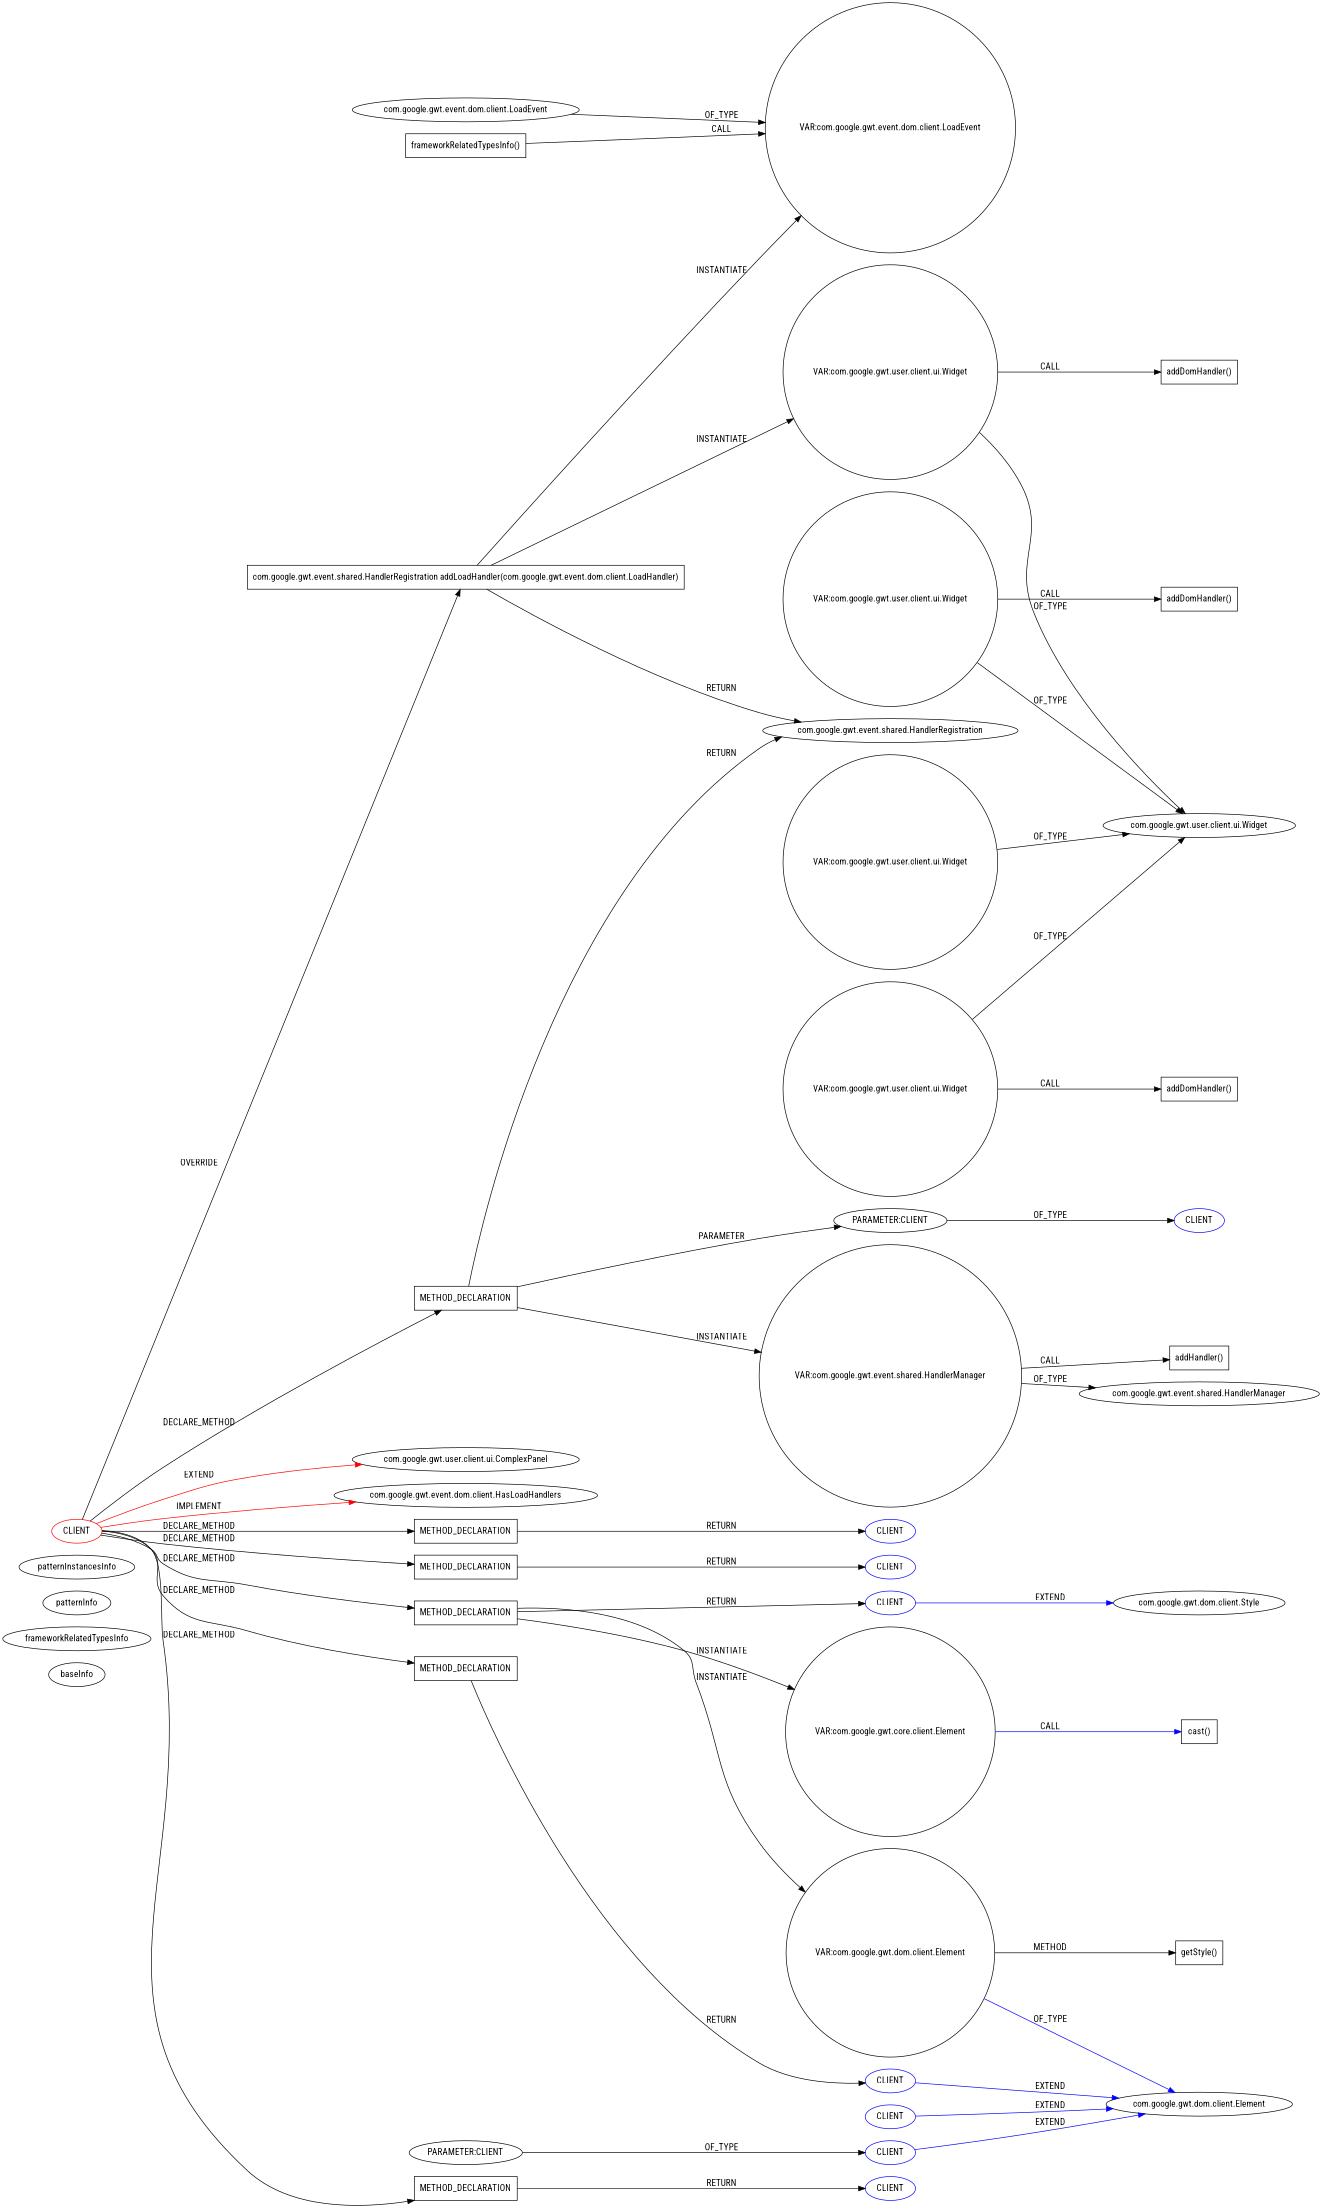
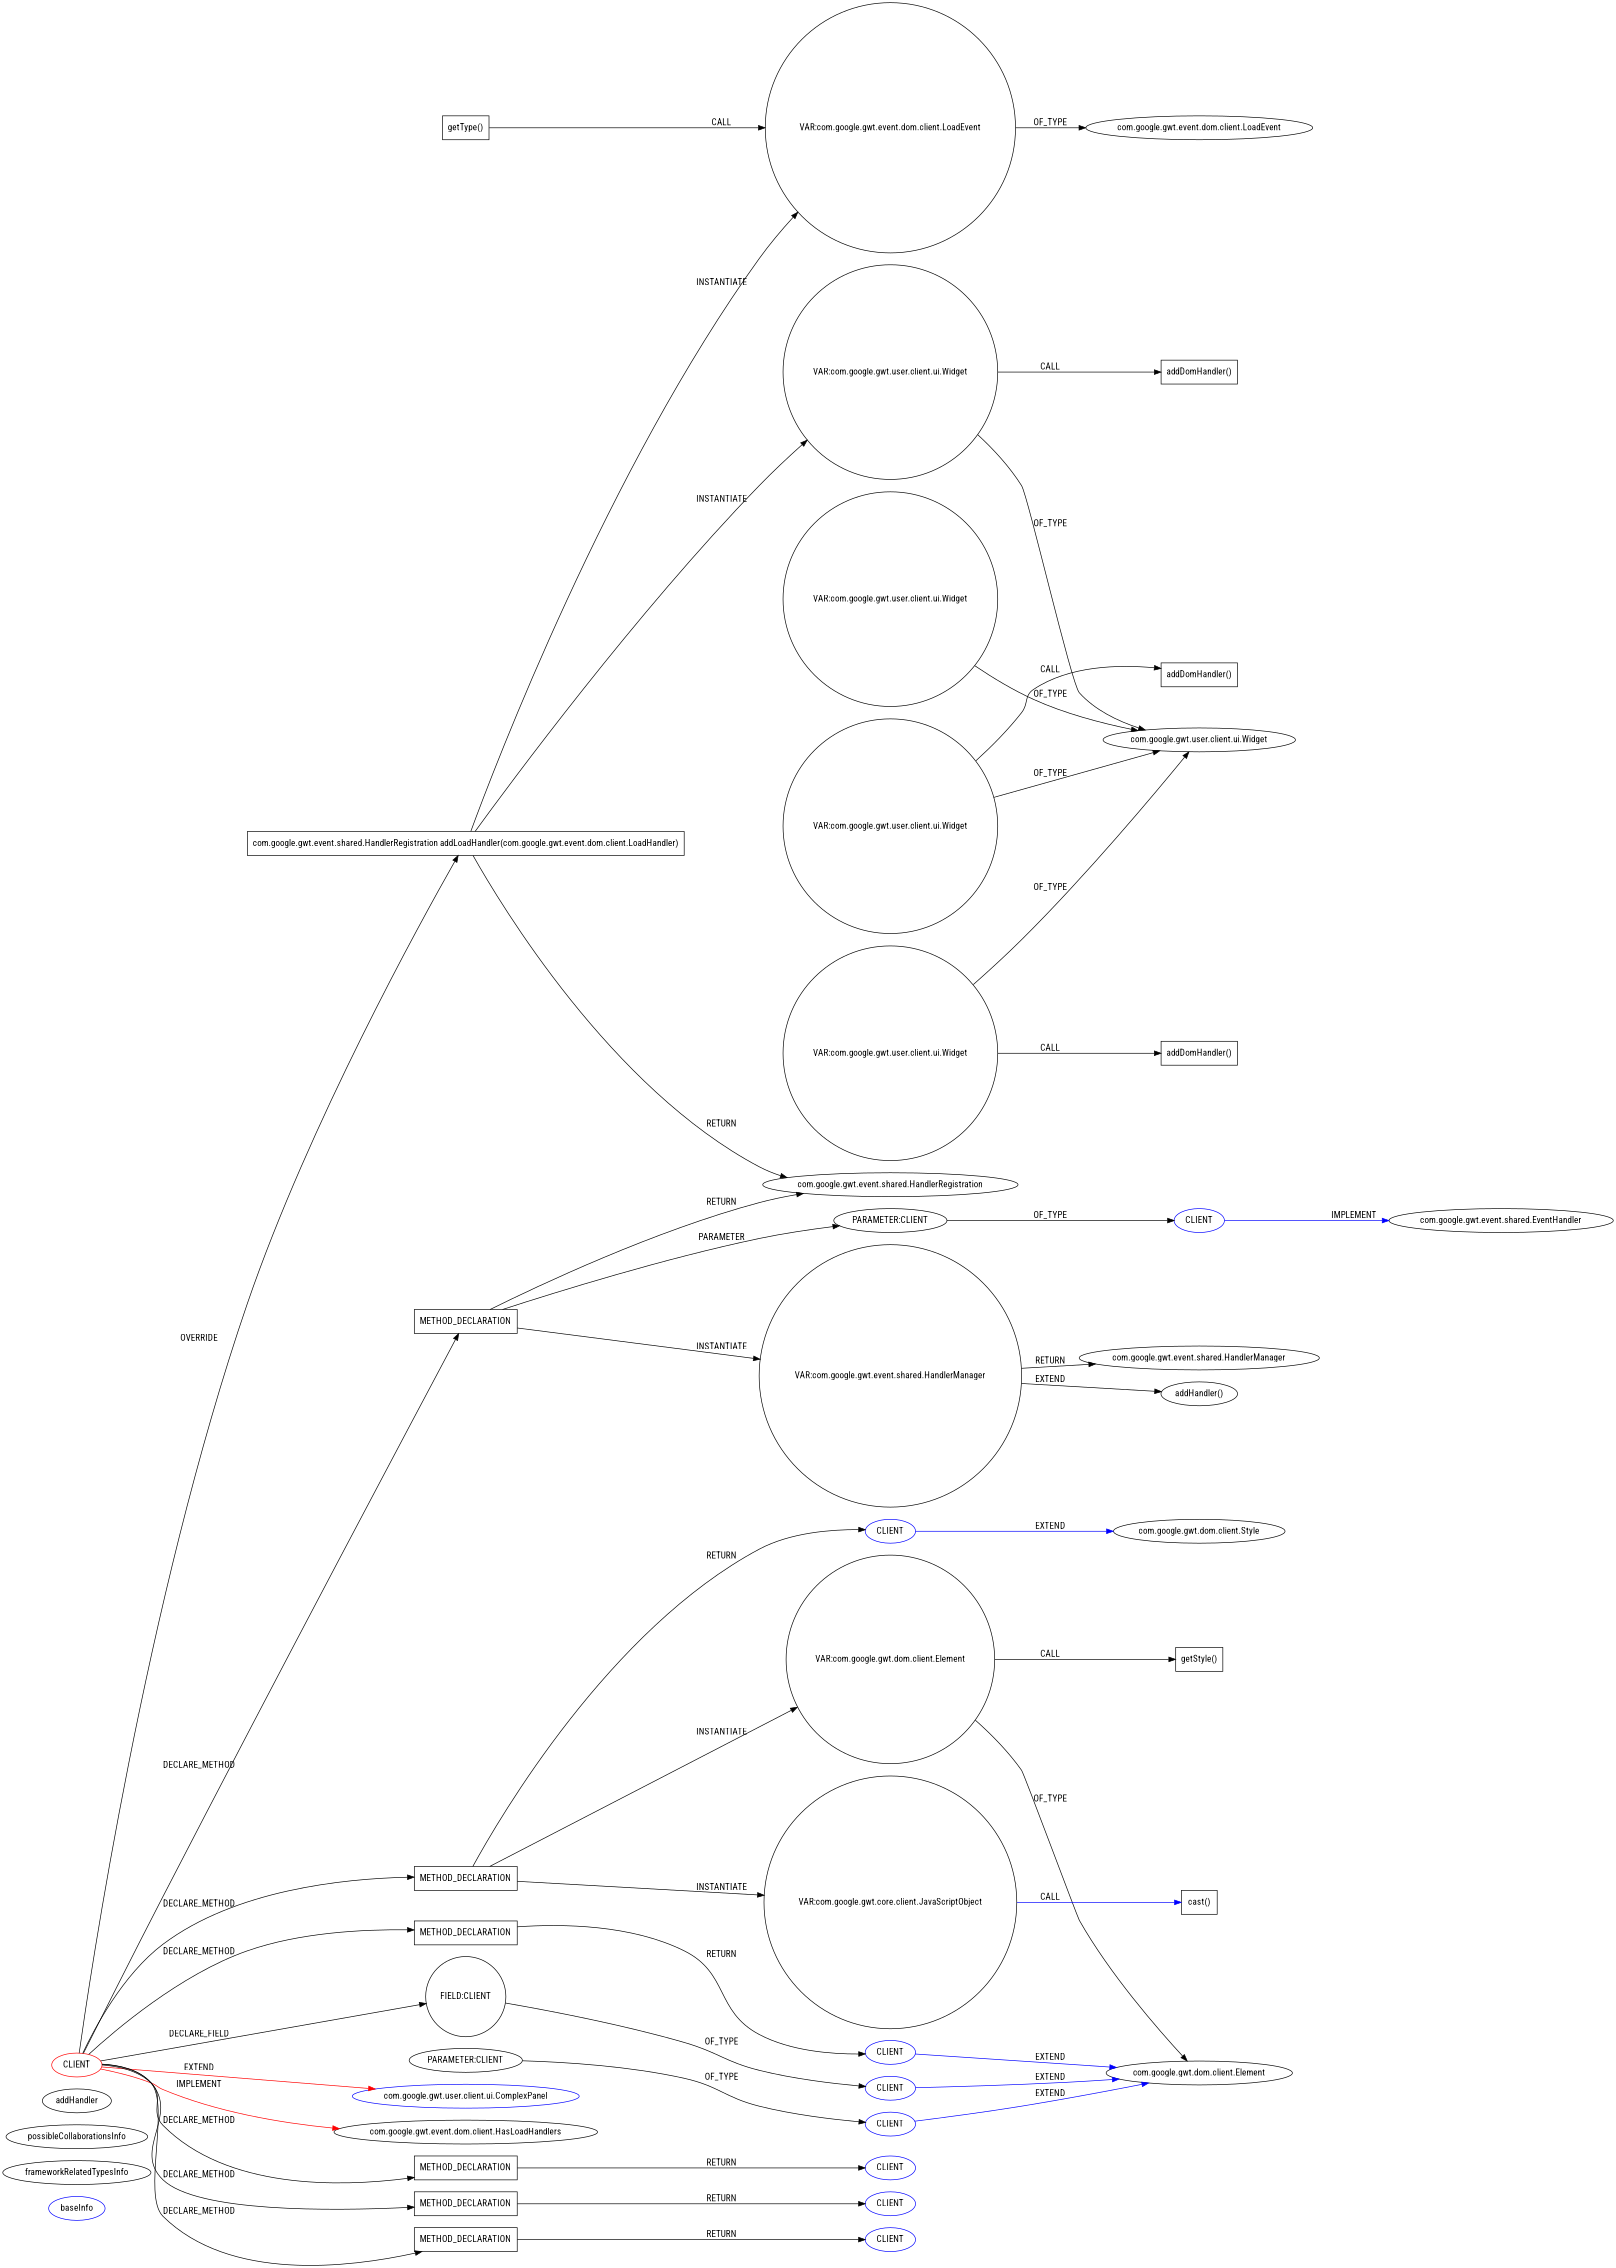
(665, 118) -> (1047, 128)
(466, 146) -> (466, 128)
none -> (1501, 1221)
(1199, 1358) -> (1199, 1394)
(1050, 1361) -> (1050, 1380)
(1050, 1380) -> (1050, 1361)
(466, 1460) -> (466, 2096)
(77, 1567) -> none
(77, 1603) -> (77, 2101)
(77, 1675) -> (77, 2208)
(890, 1732) -> (890, 1902)
(1050, 1948) -> (1050, 1654)
none -> (466, 1997)
(1077, 2044) -> (1069, 1893)
none -> (77, 2137)
